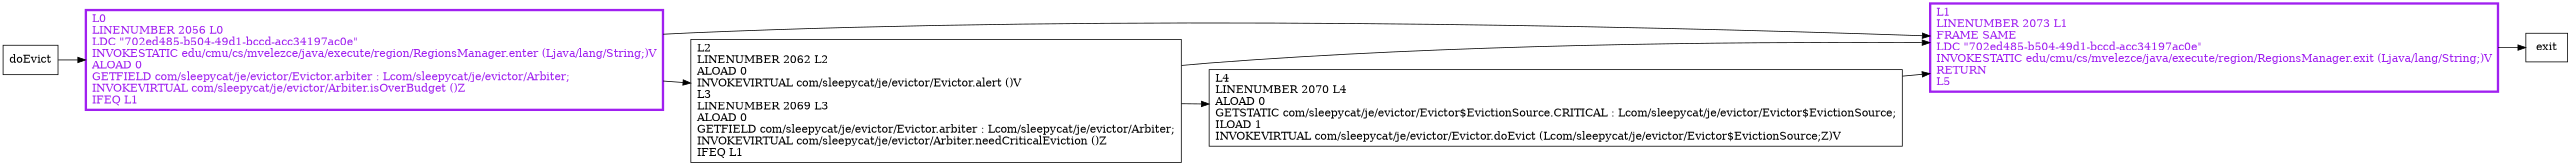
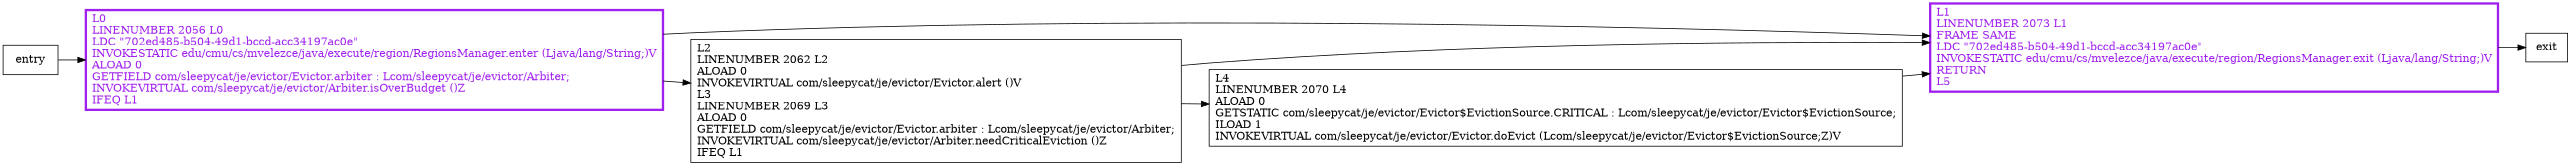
(31, 60) -> (31, 60)
